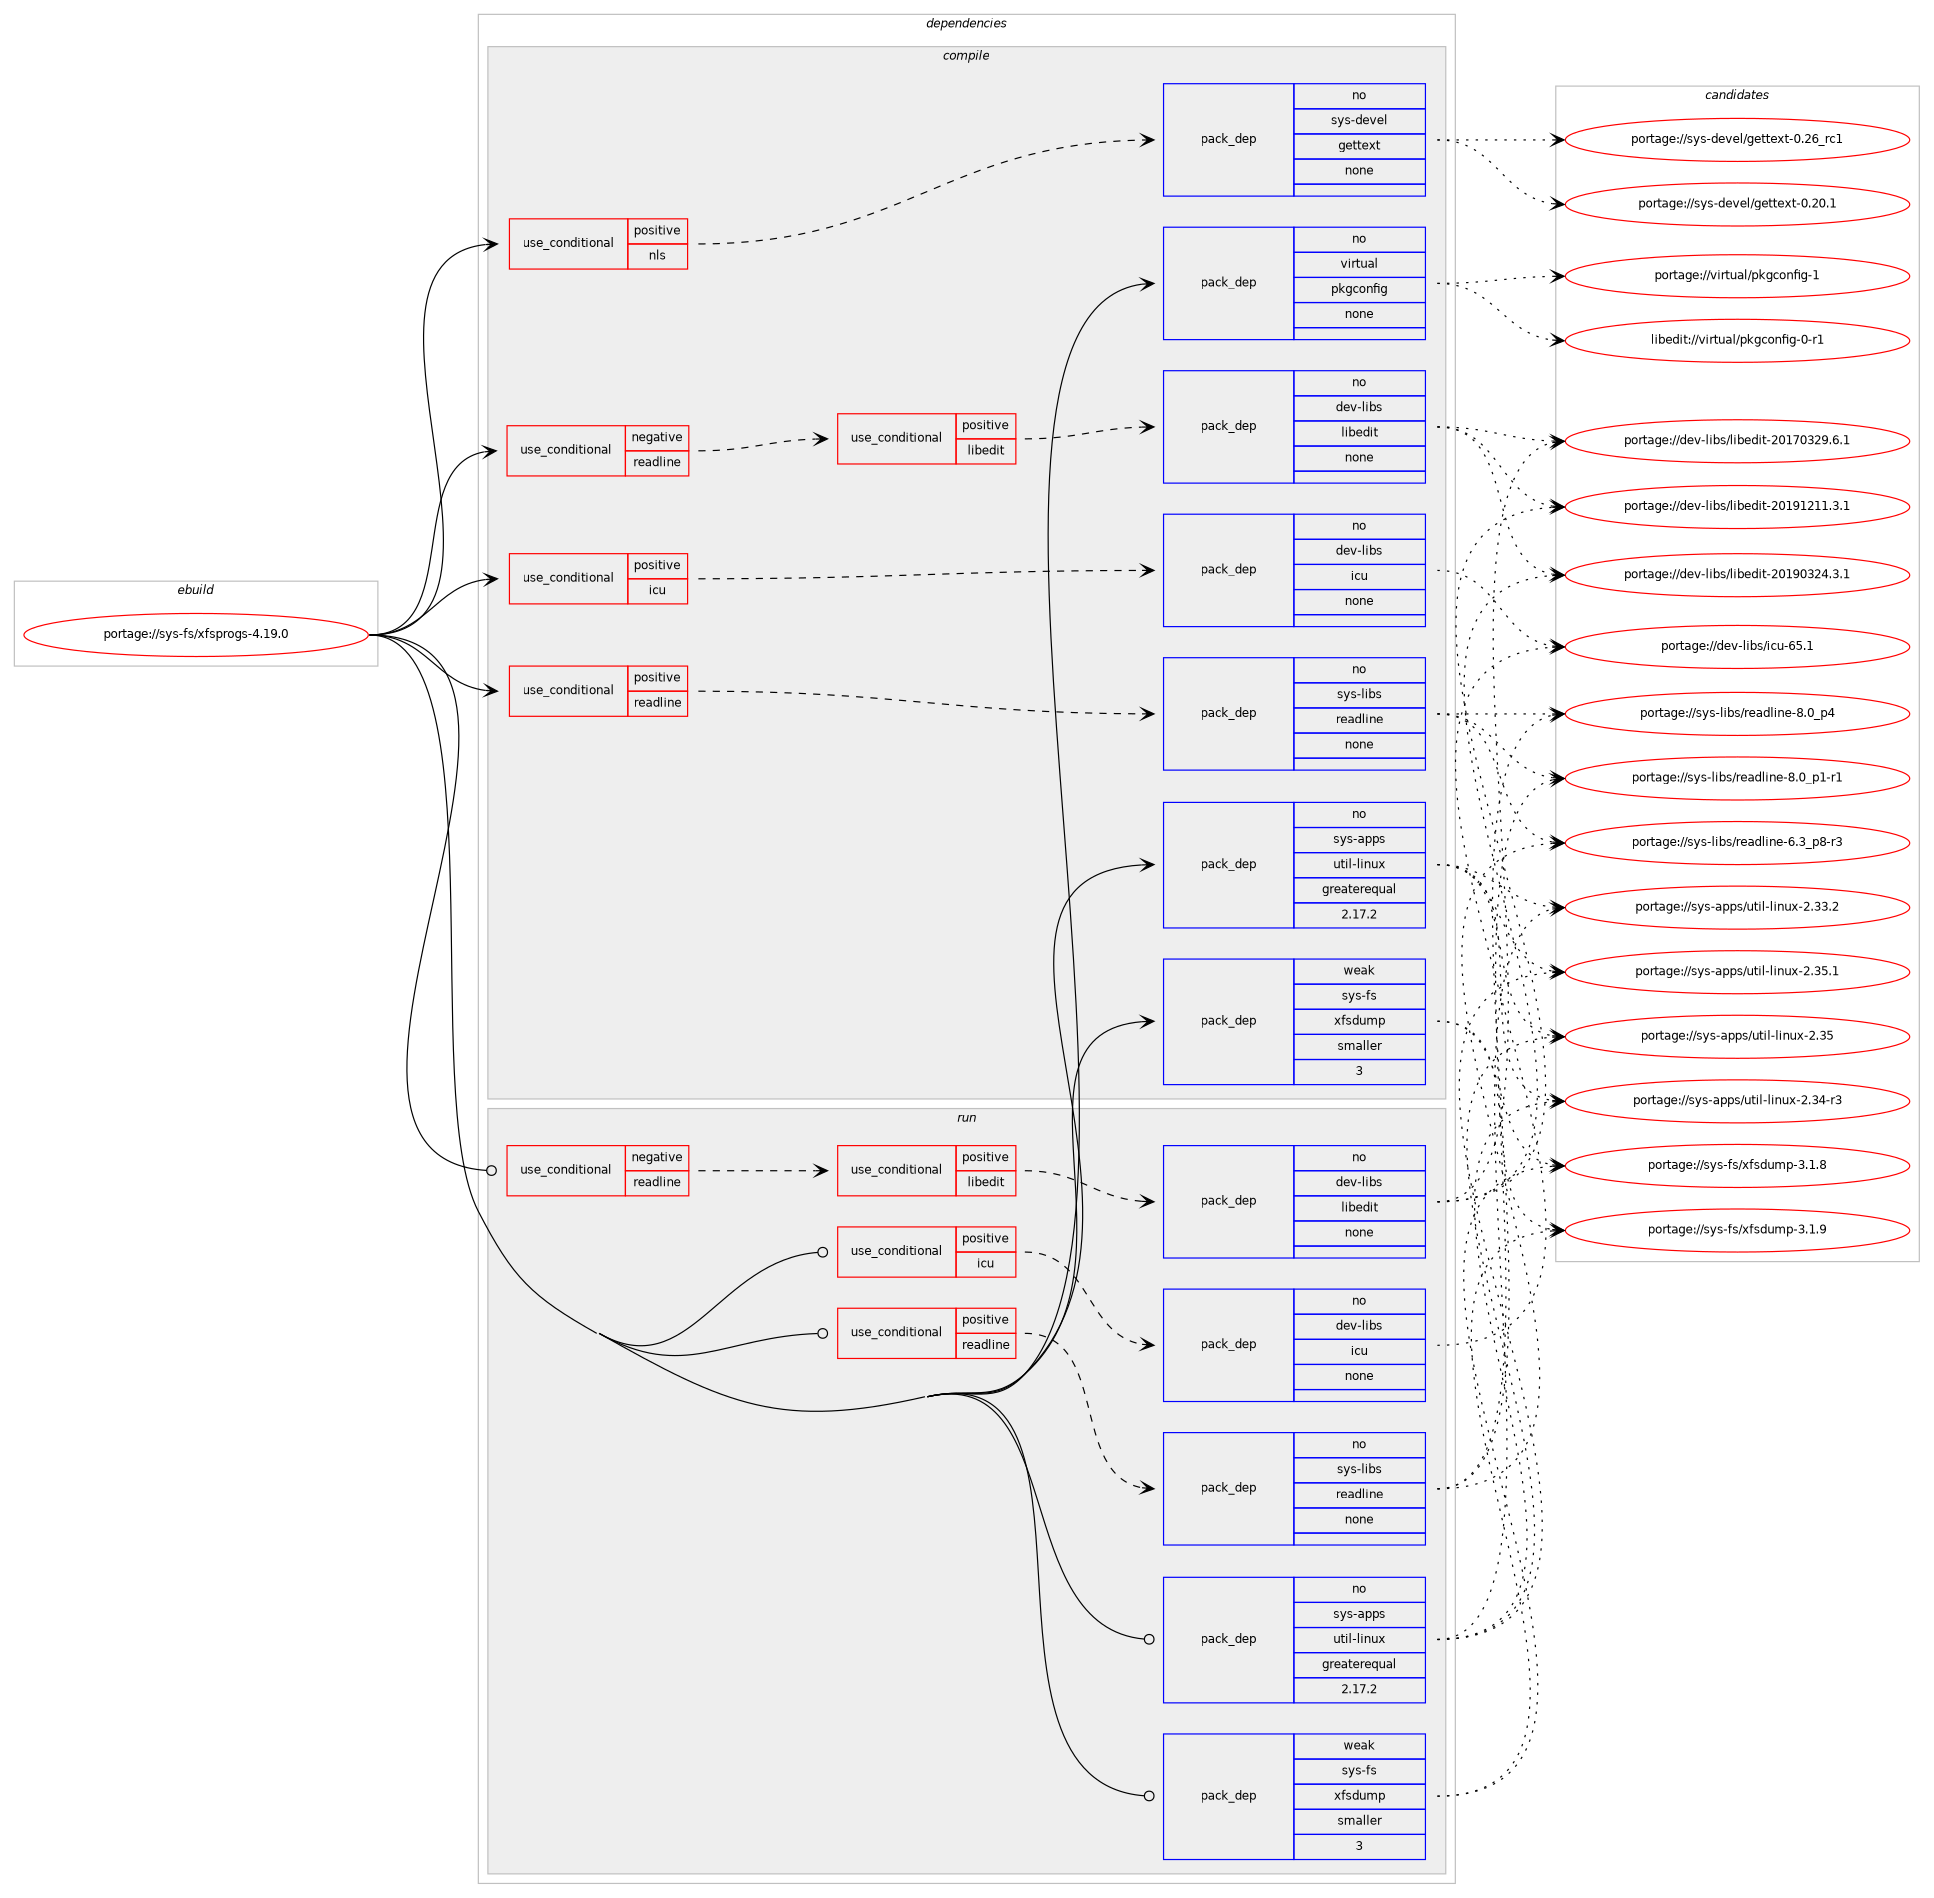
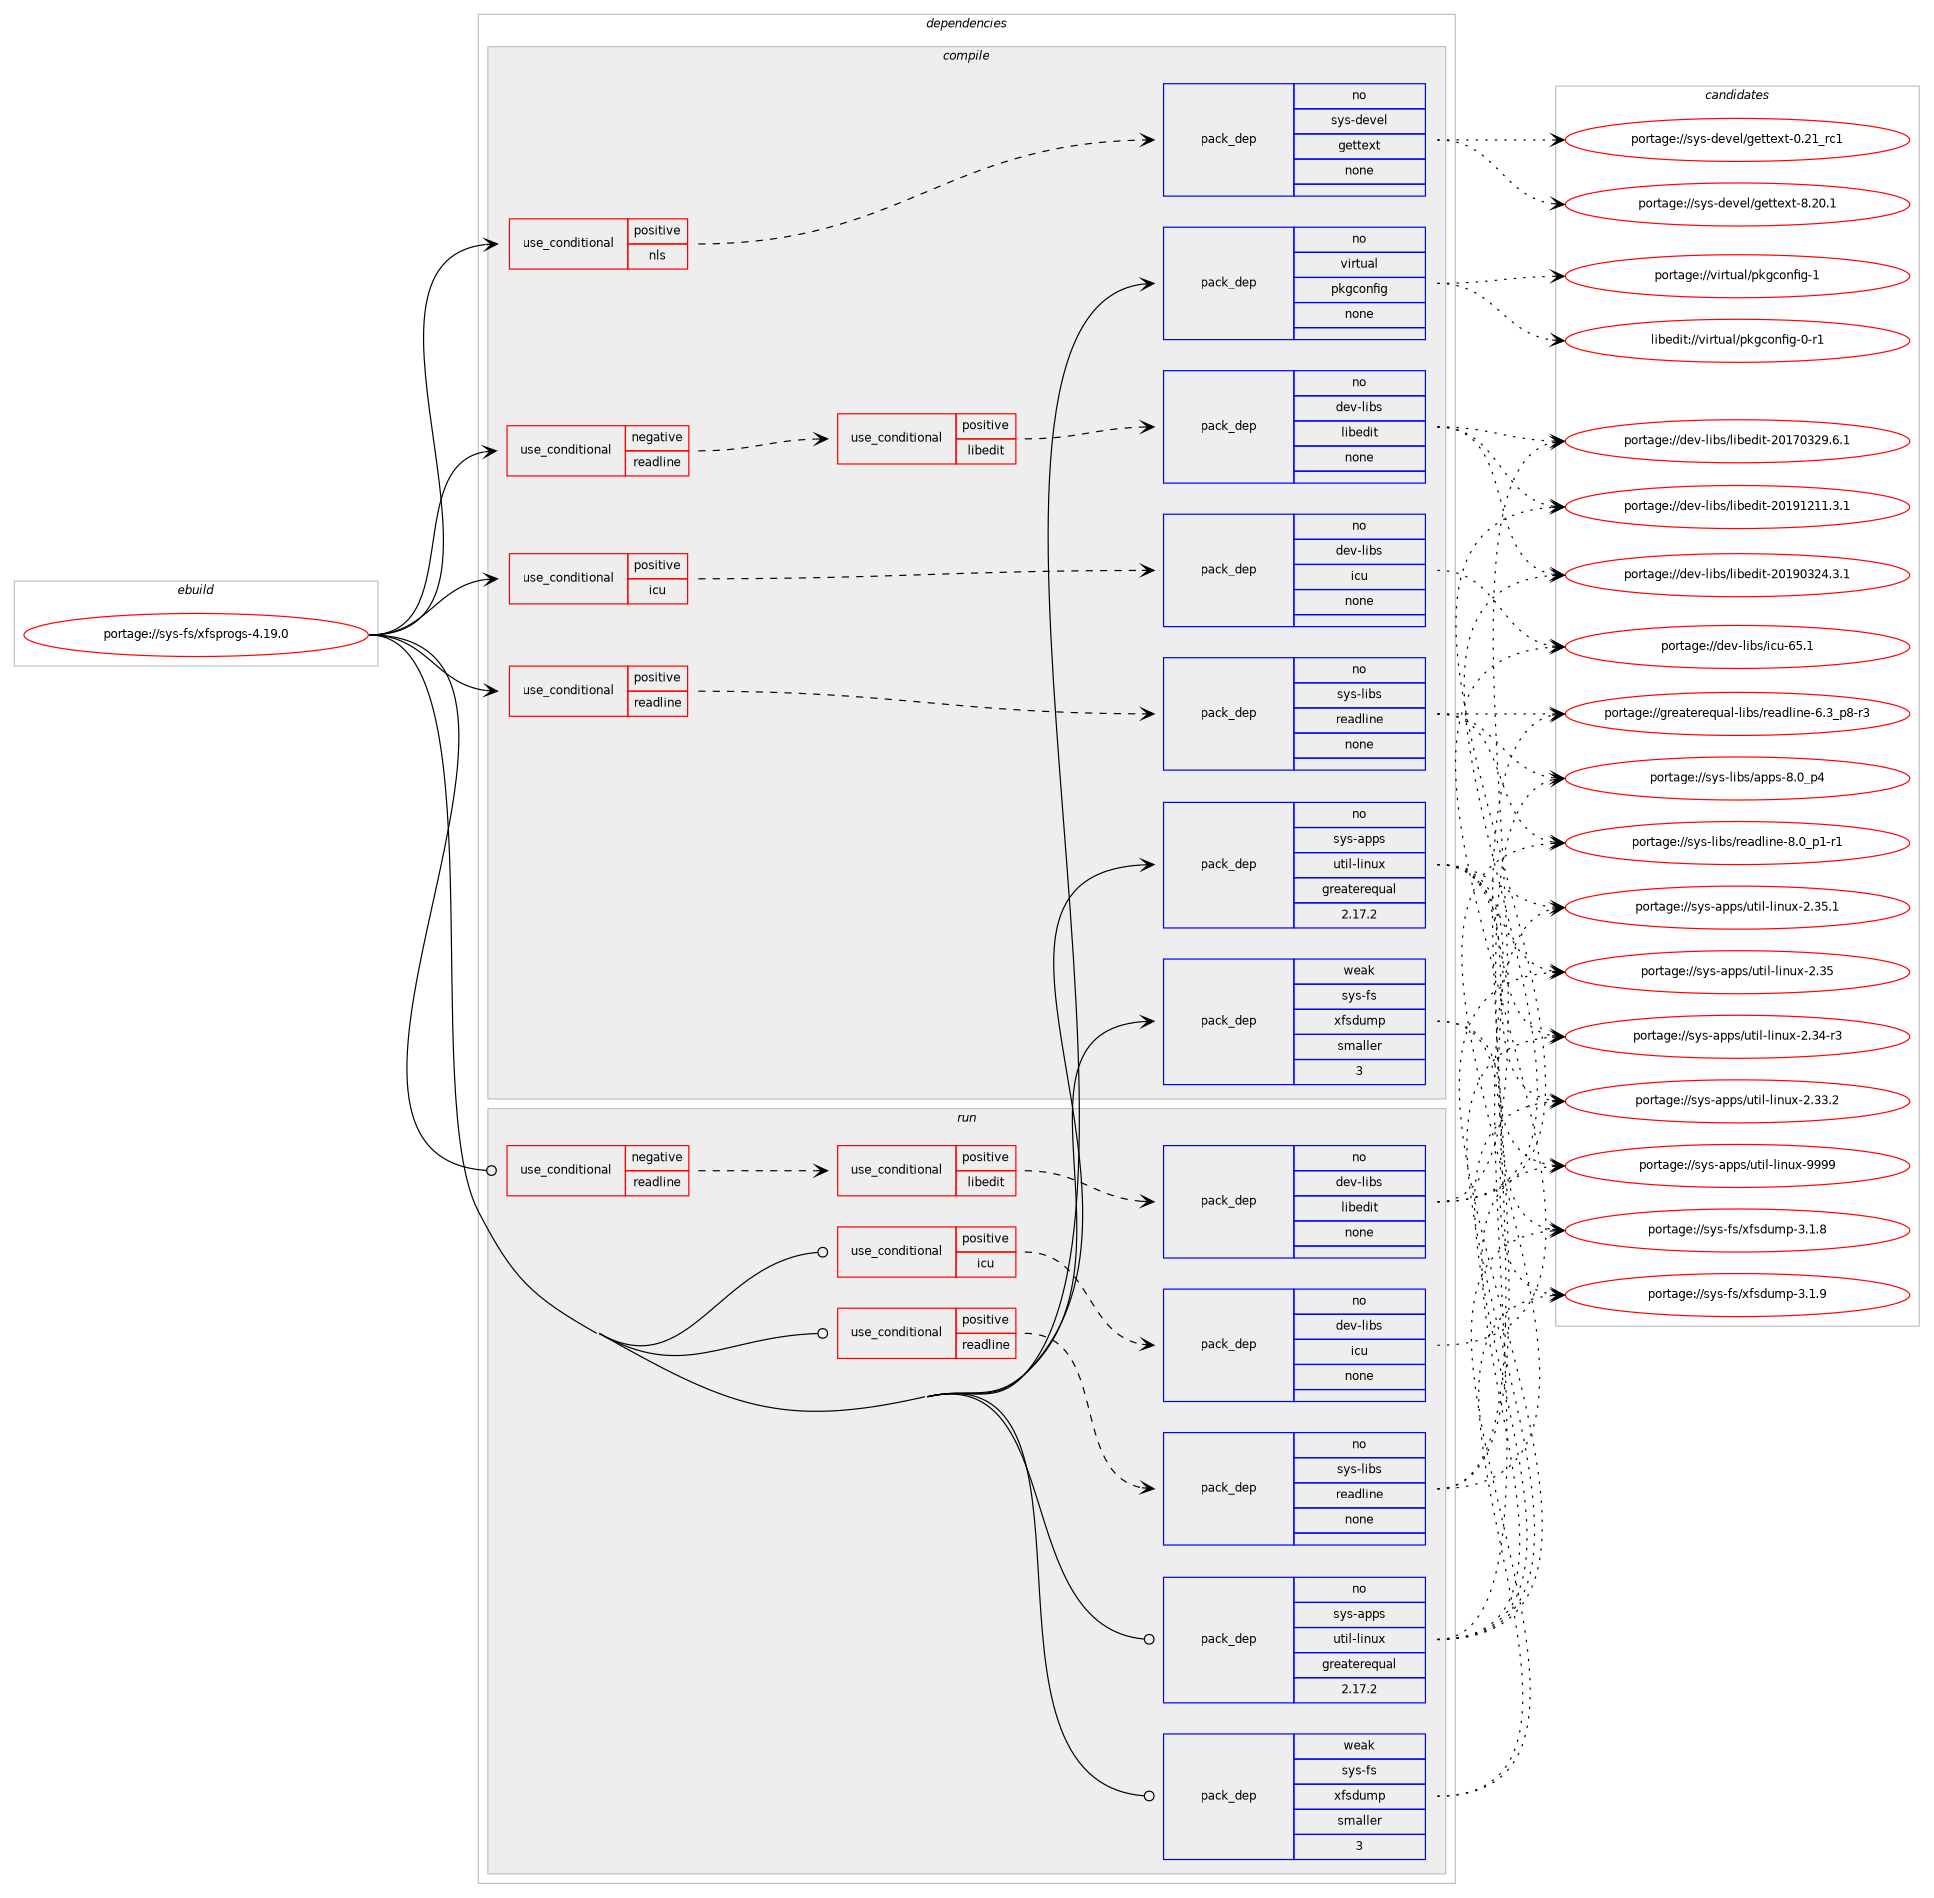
(1738, 140) -> (1738, 140)
(1738, 204) -> (1738, 204)
(1738, 714) -> (1738, 778)
(1738, 843) -> (1738, 714)
none -> (1738, 1166)
